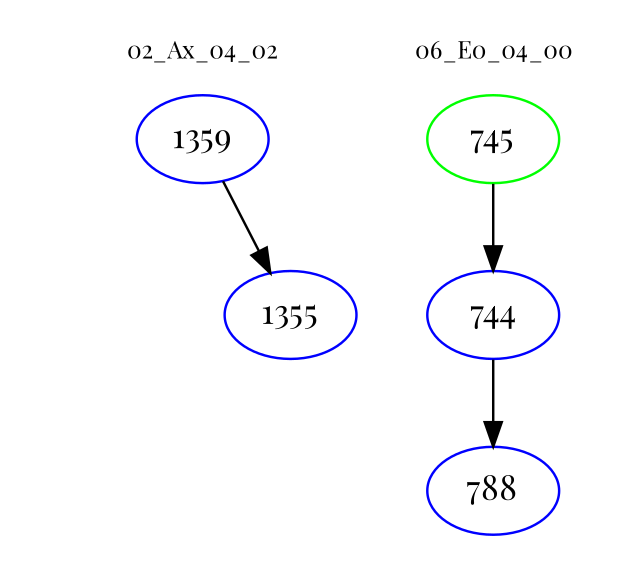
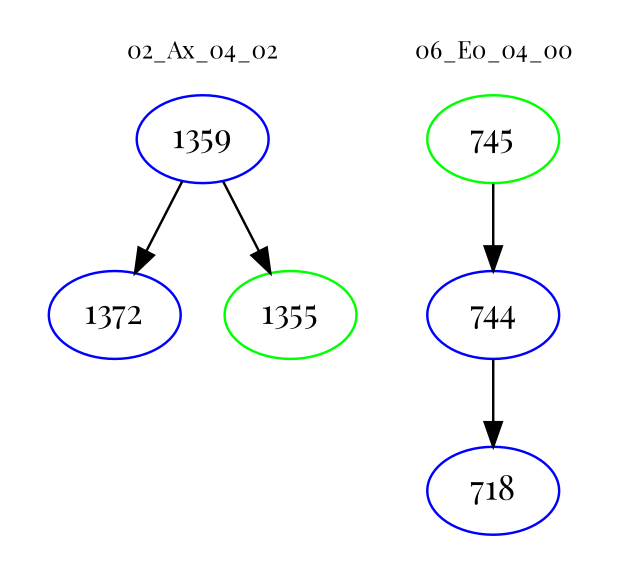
none -> (115, 315)
(291, 315) -> (291, 315)
(493, 491) -> (493, 491)
